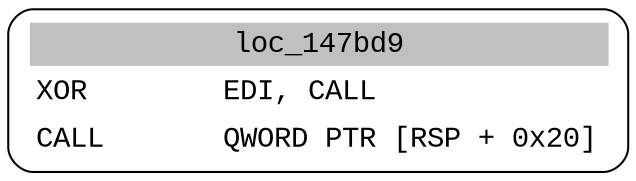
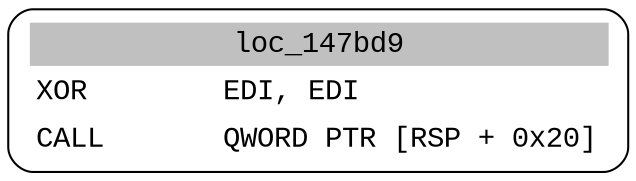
(207, 91) -> (198, 91)
